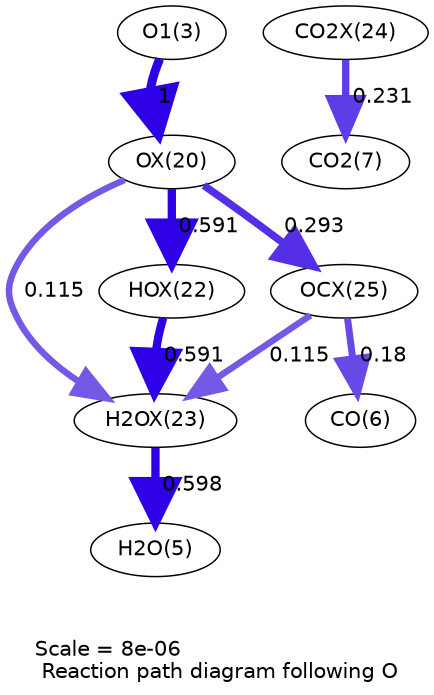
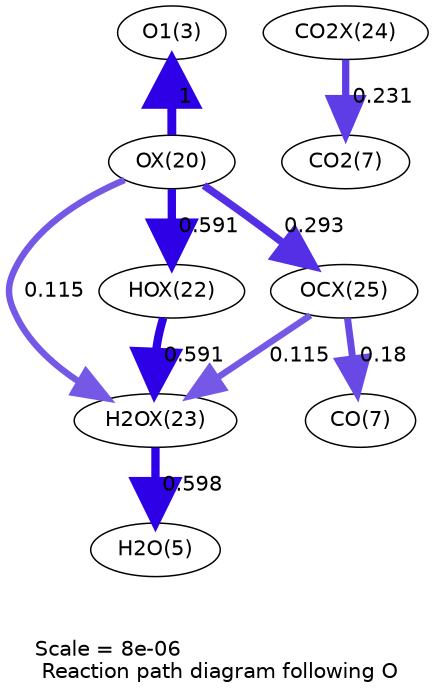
(154, 75) -> (172, 120)
(361, 421) -> (361, 421)
